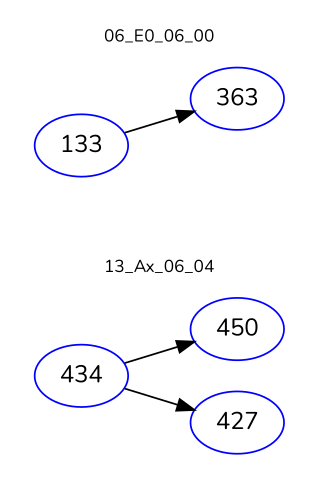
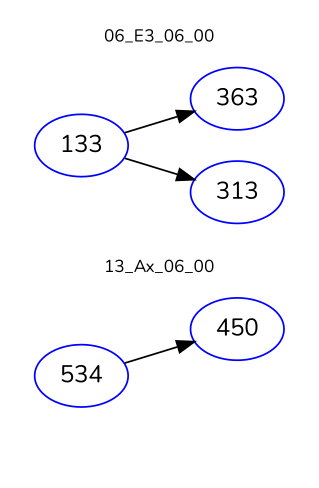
(159, 37) -> (159, 37)
none -> (237, 192)
(159, 268) -> (159, 268)
(81, 376) -> (81, 376)
(237, 423) -> none
